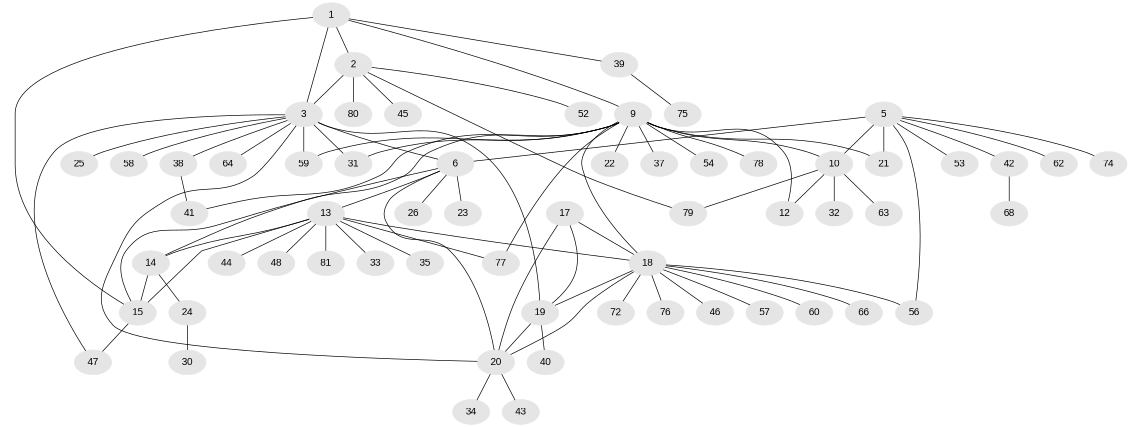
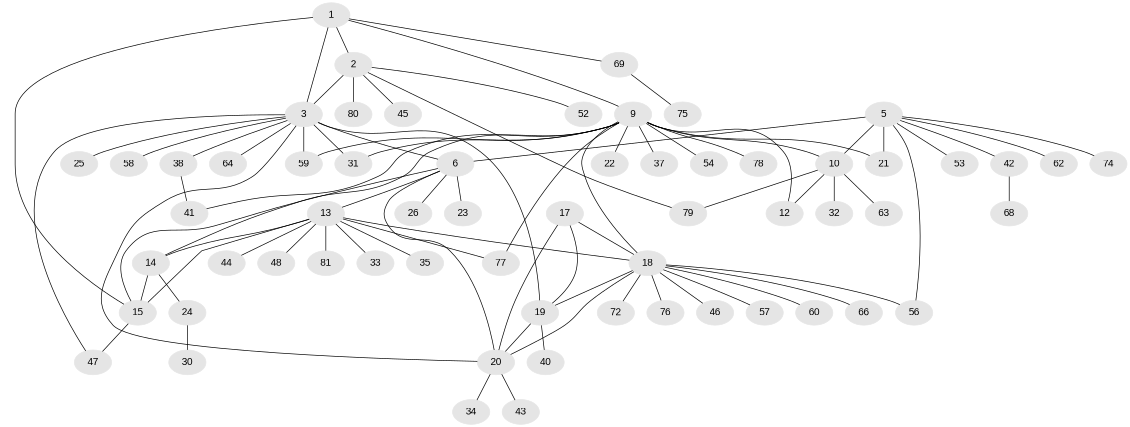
(619, 65) -> (619, 65)
